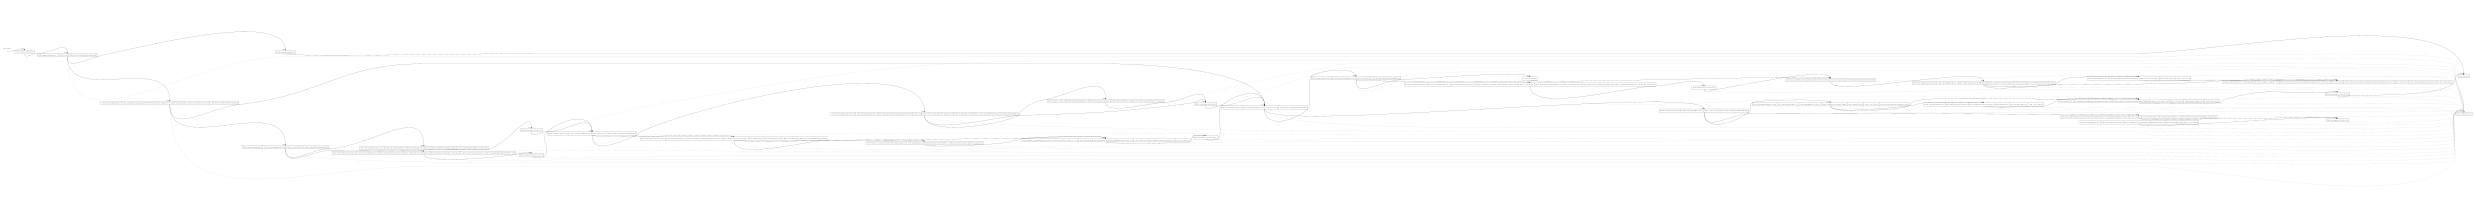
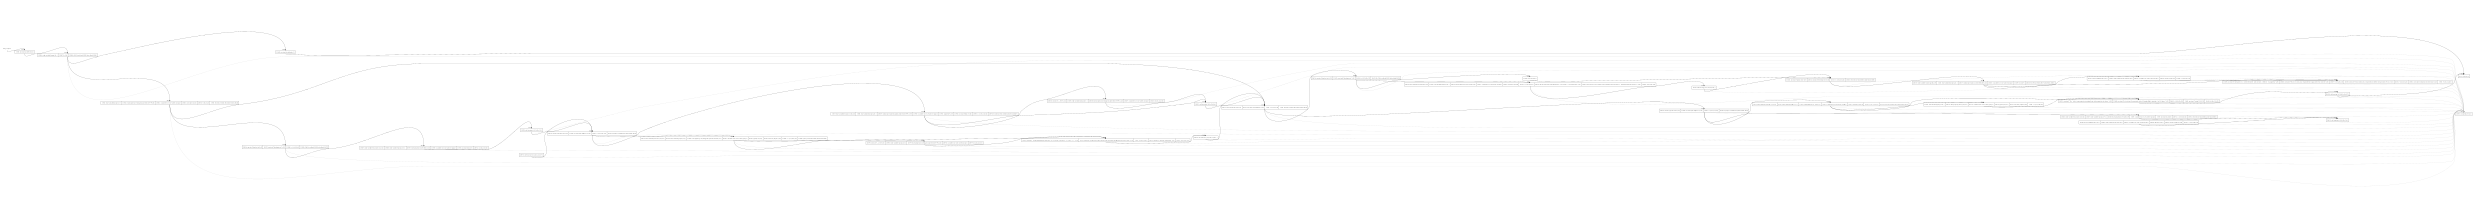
(424, 153) -> none
